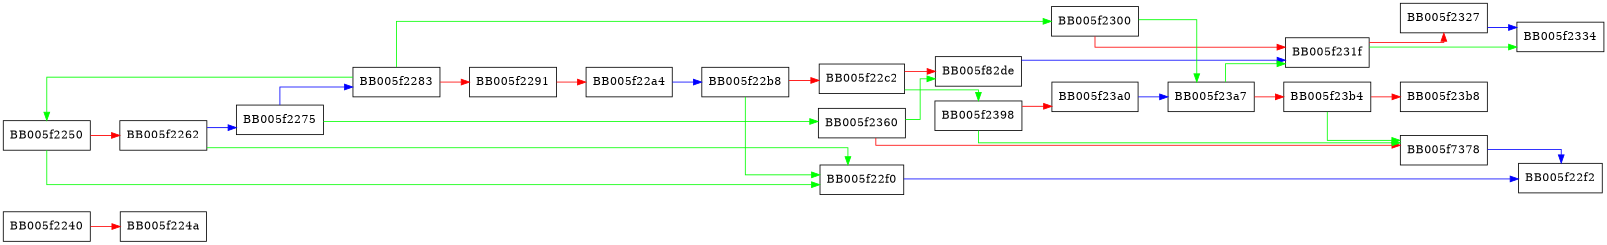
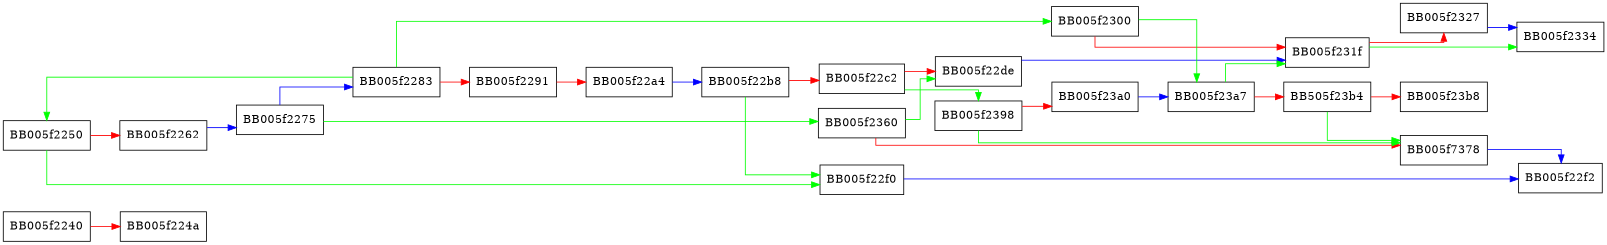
(978, 71) -> (978, 71)
(1327, 97) -> (1327, 97)
(532, 148) -> none
